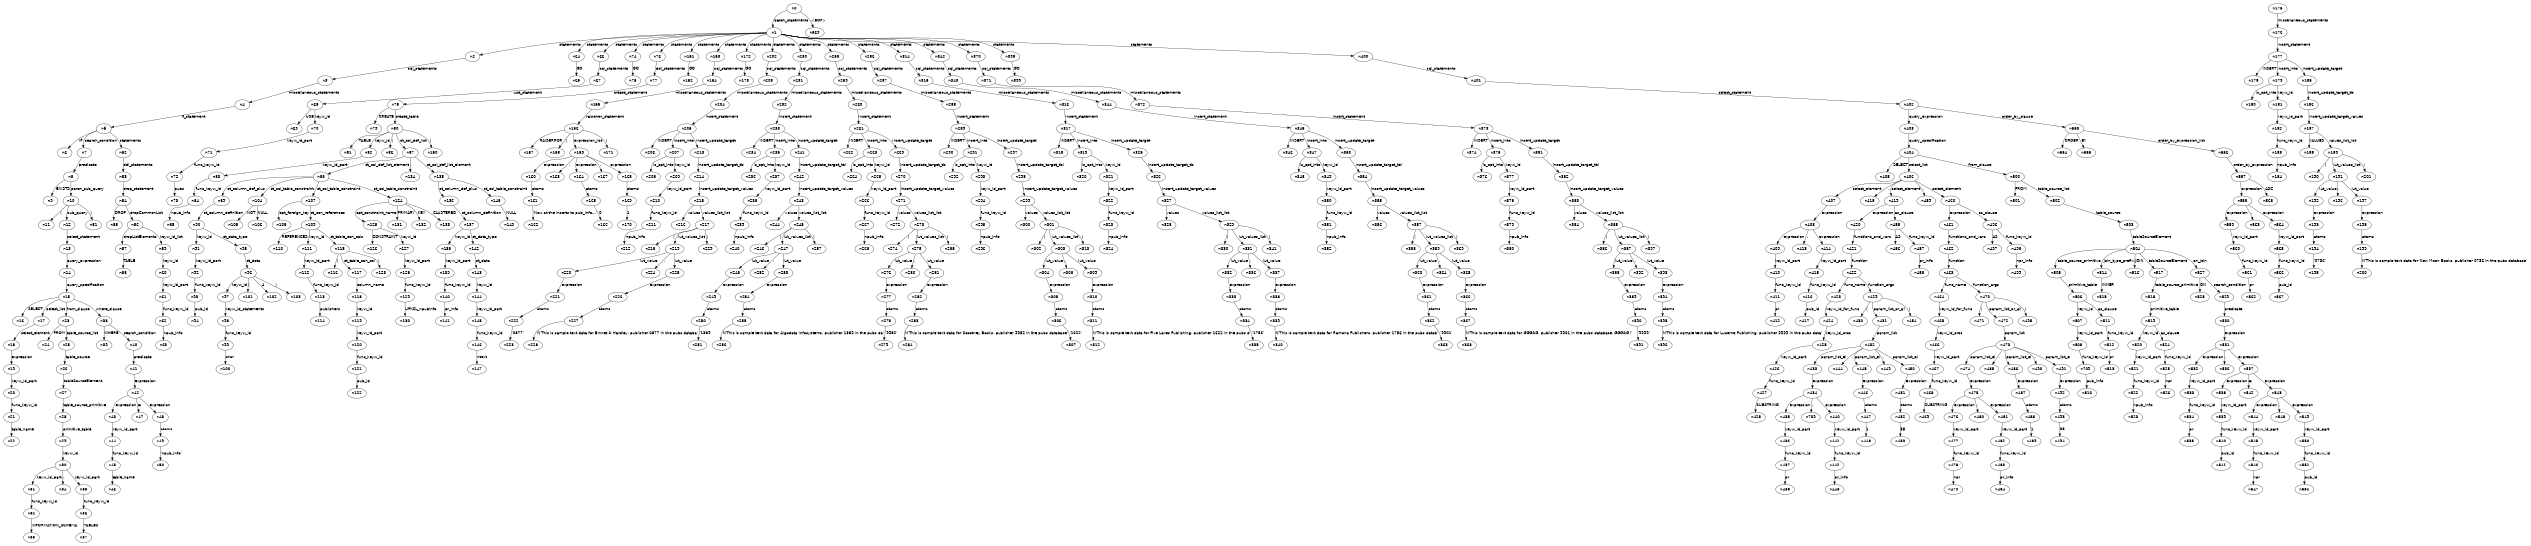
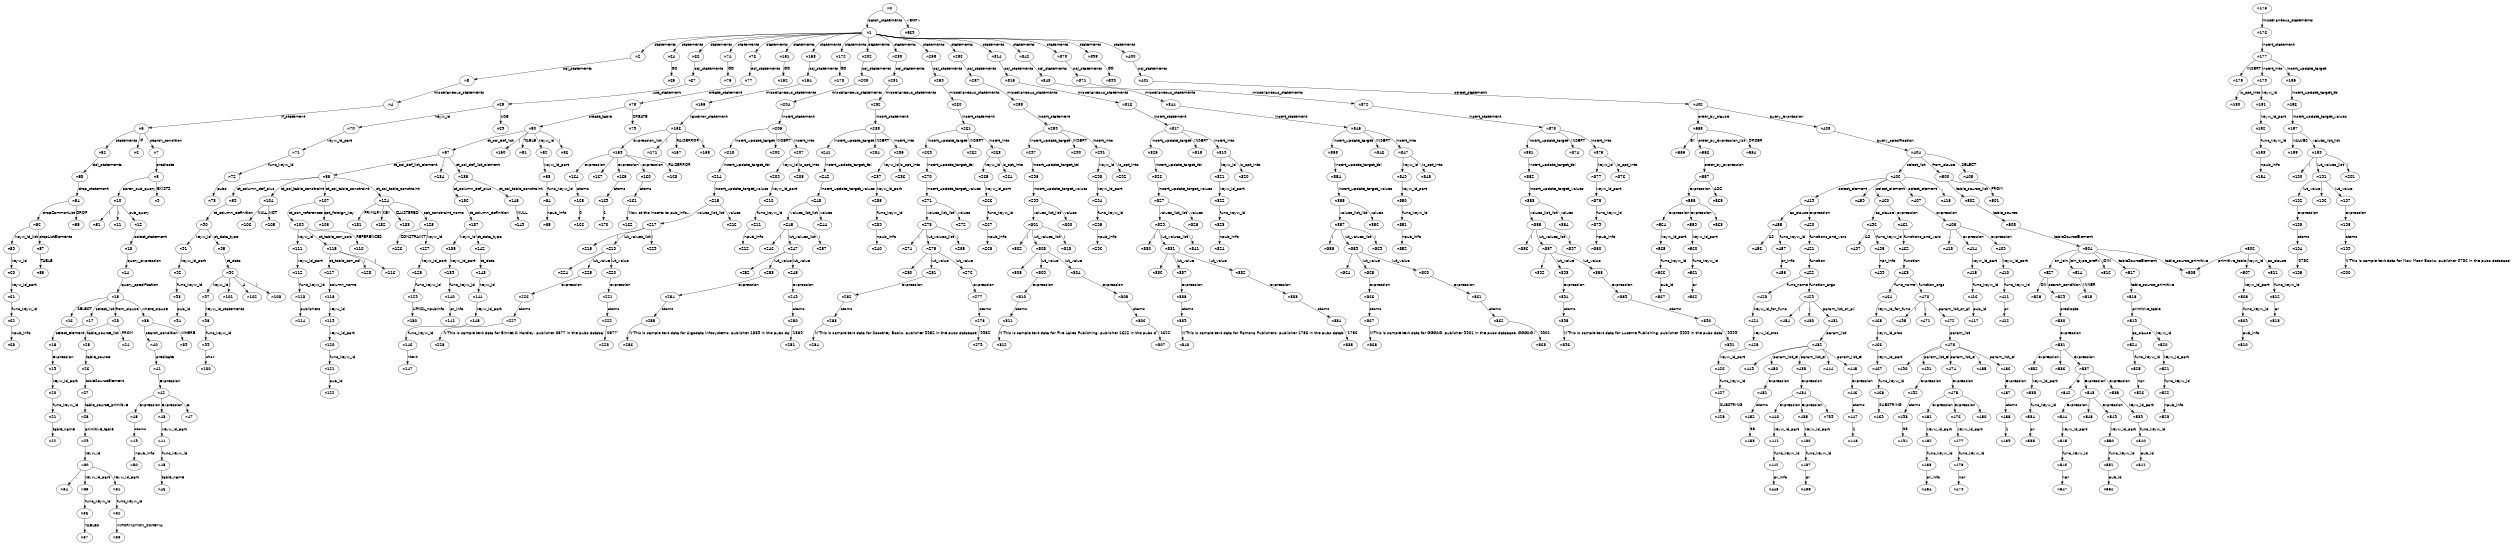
(569, 165) -> (680, 165)
(2066, 284) -> (2220, 258)
(2086, 369) -> (2243, 321)
